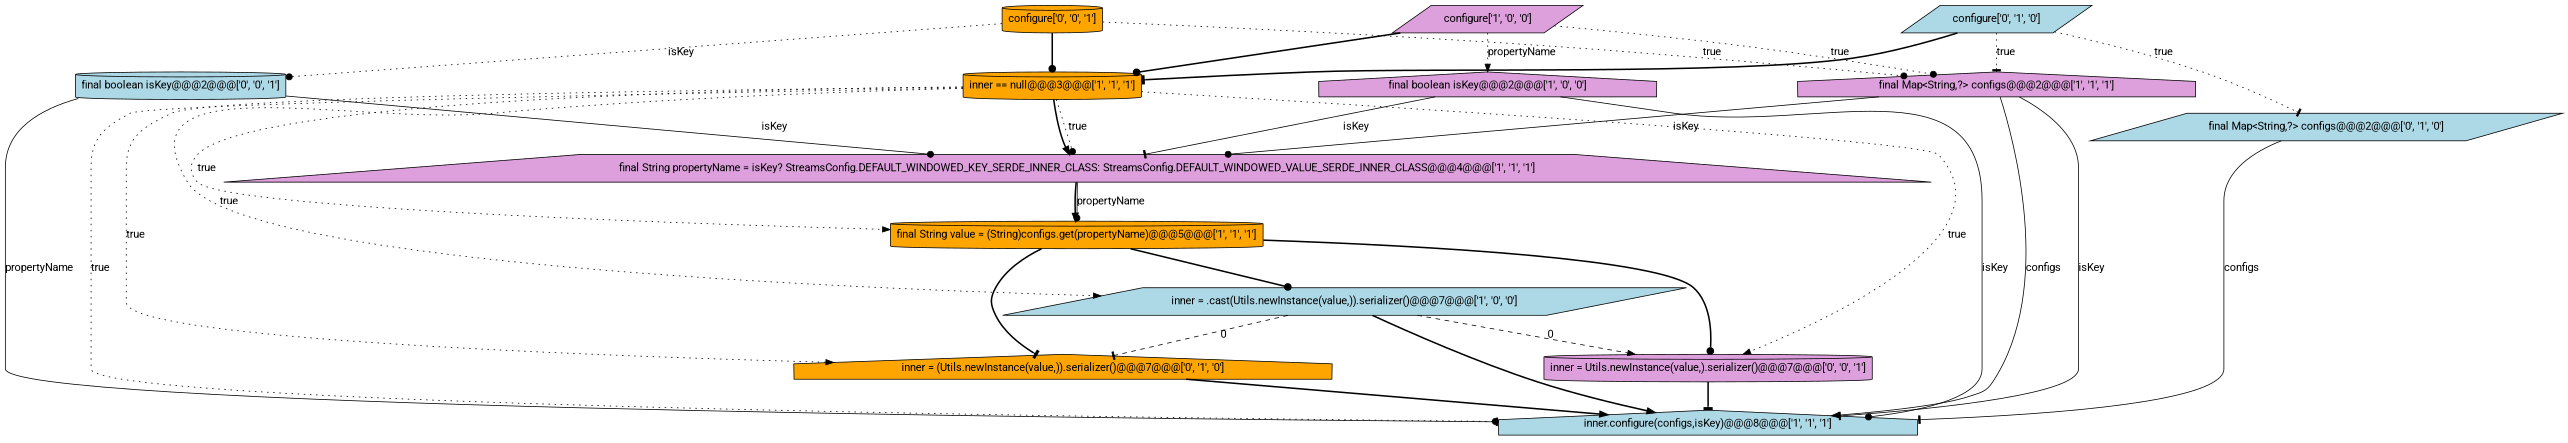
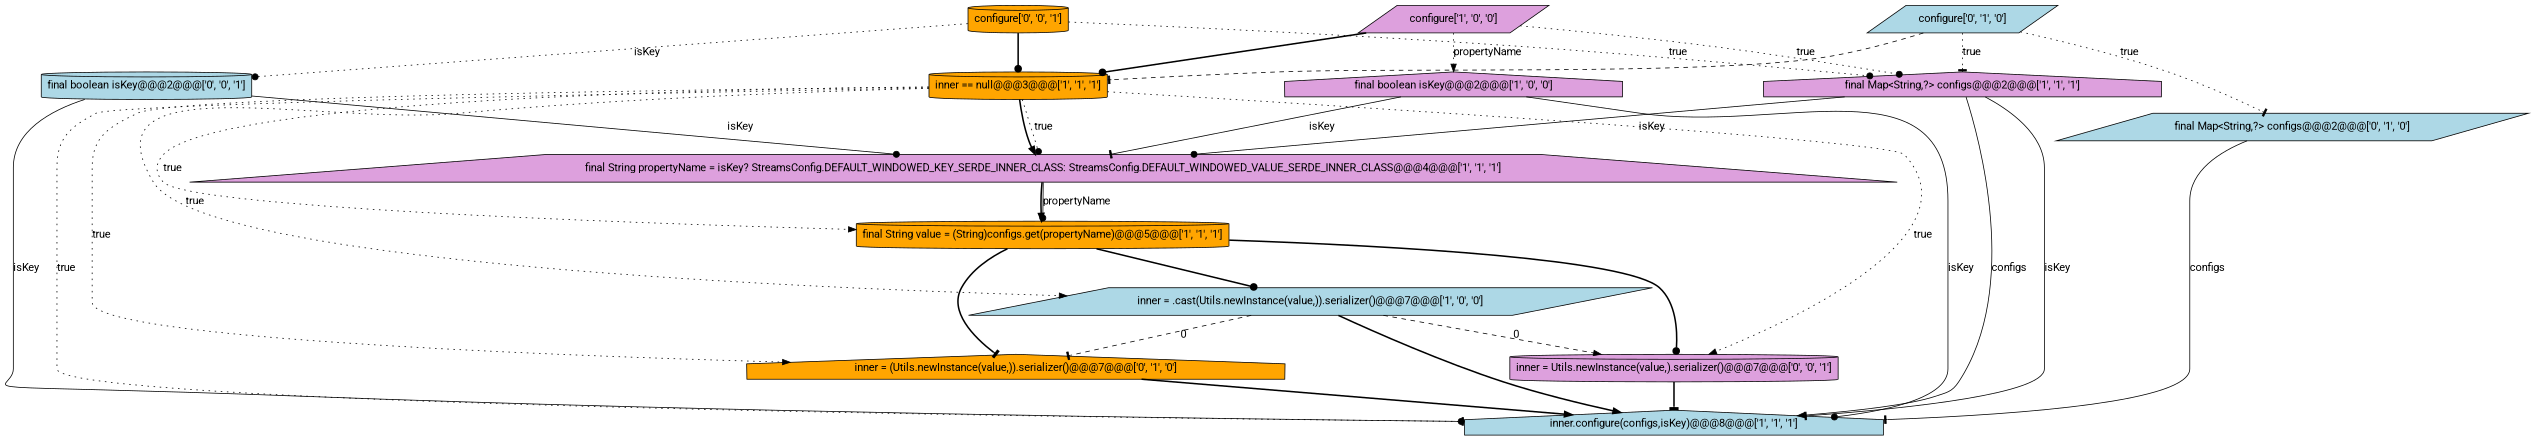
(1553, 70) -> (1519, 70)
(39, 268) -> (26, 268)
